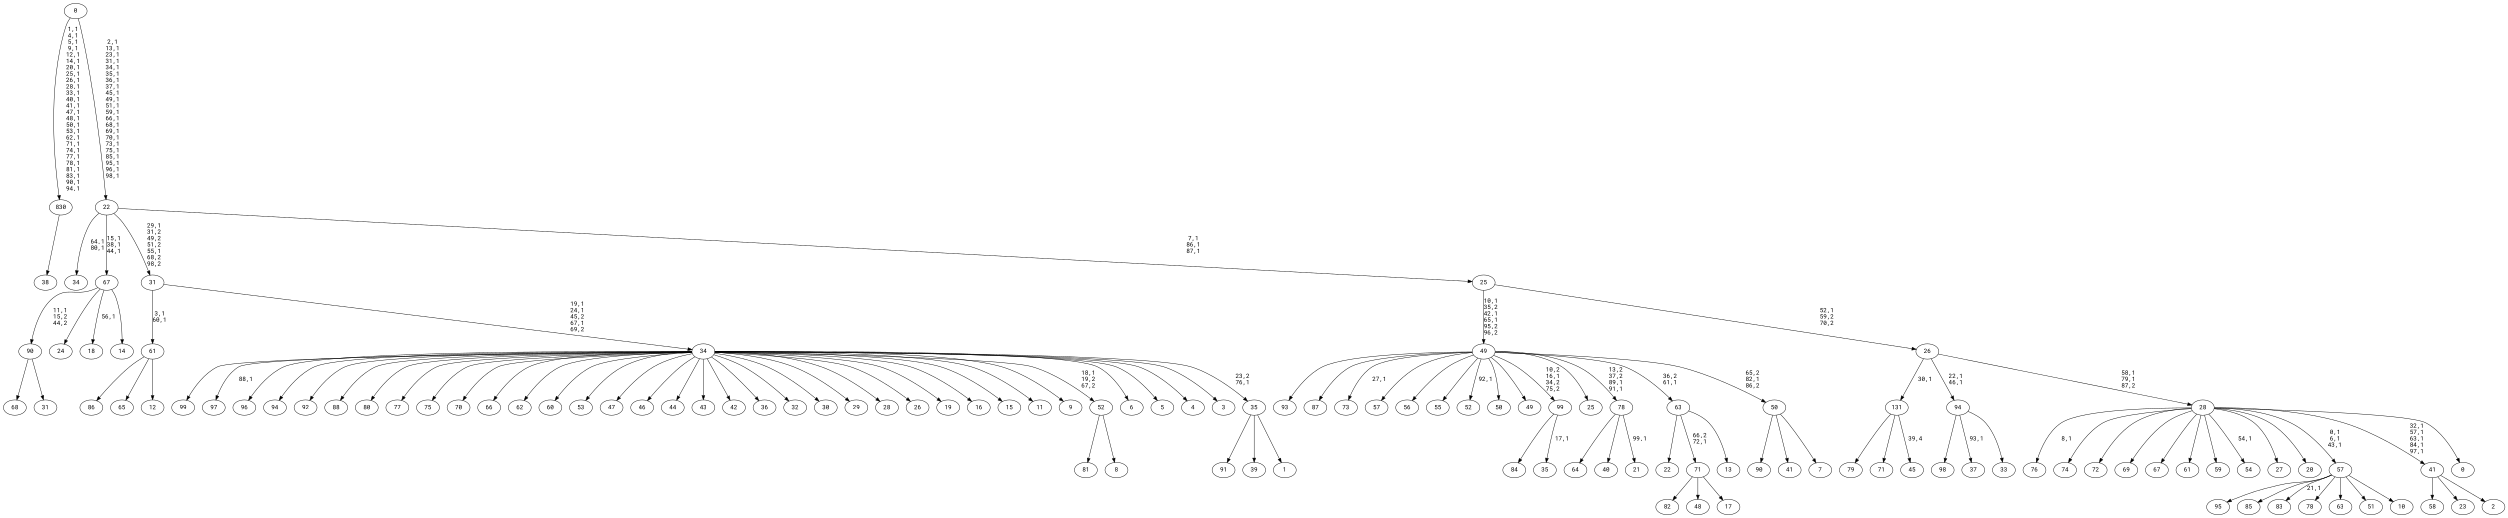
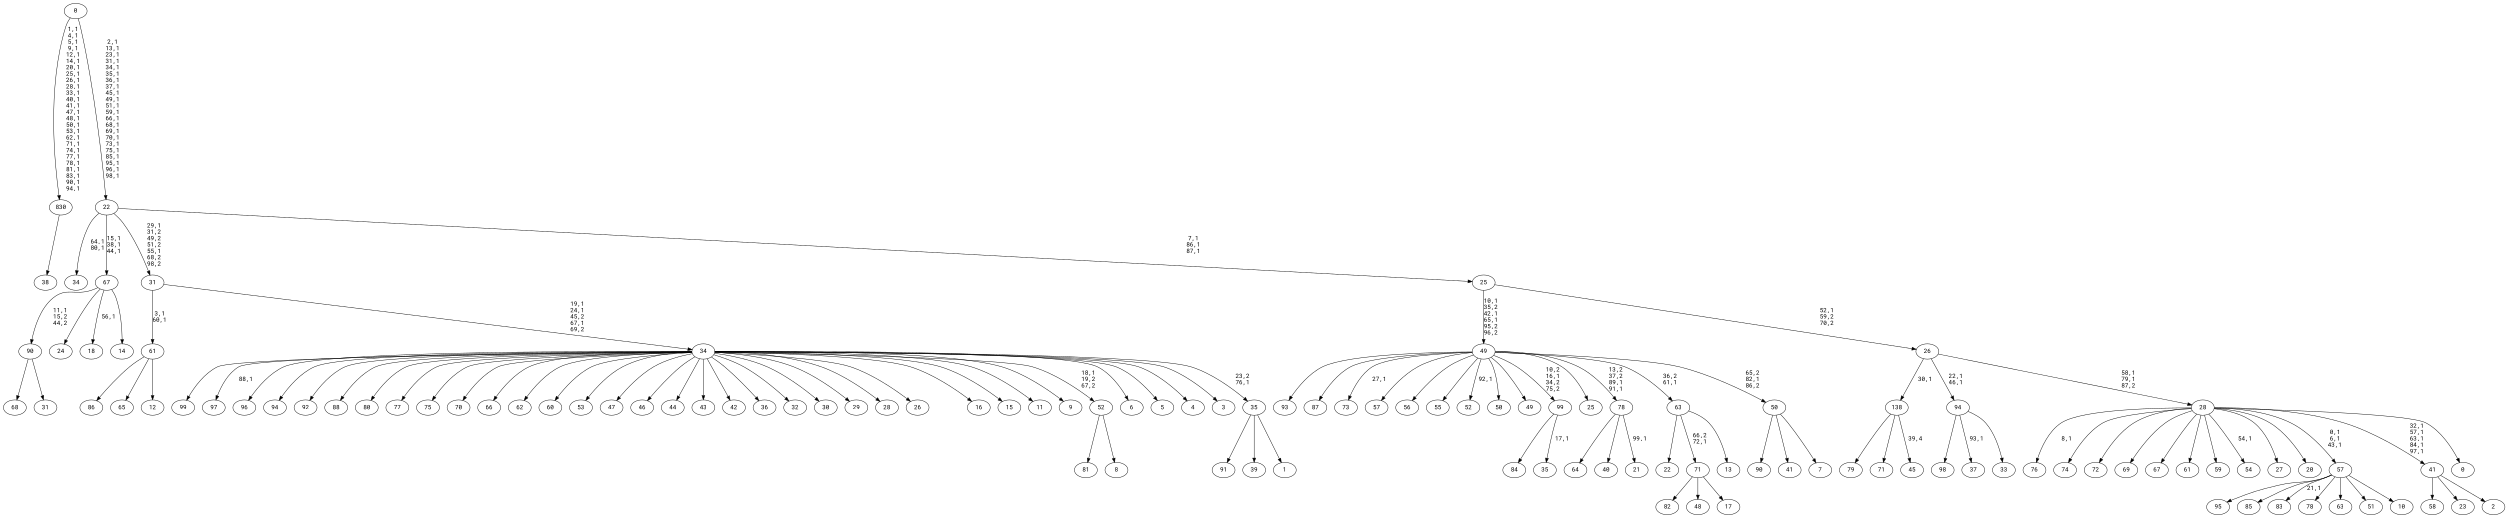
(948, 408) -> none
(1897, 408) -> (1897, 408)
